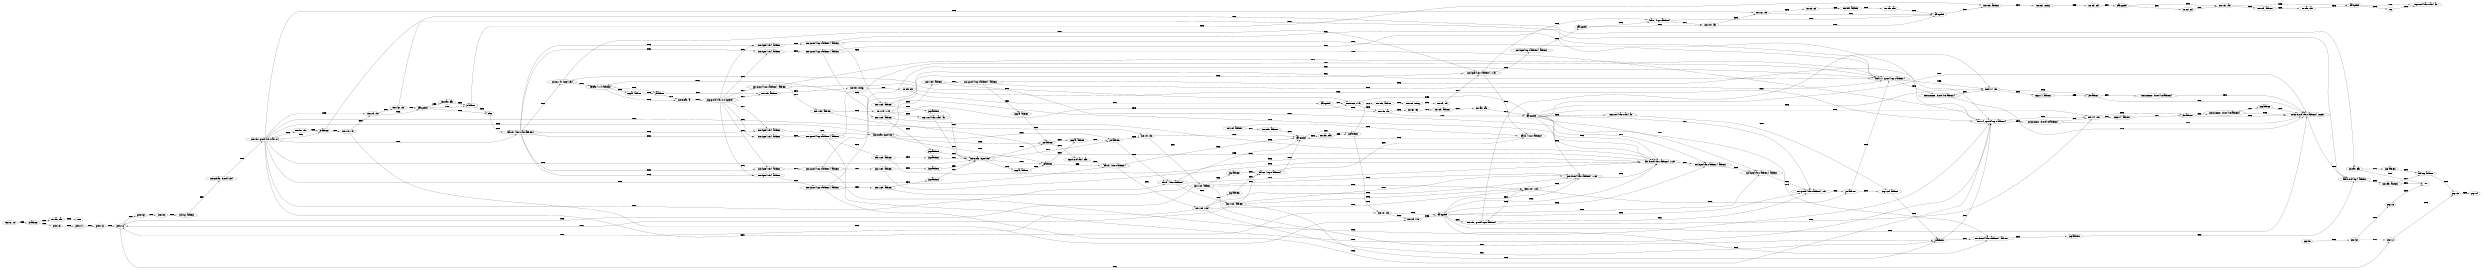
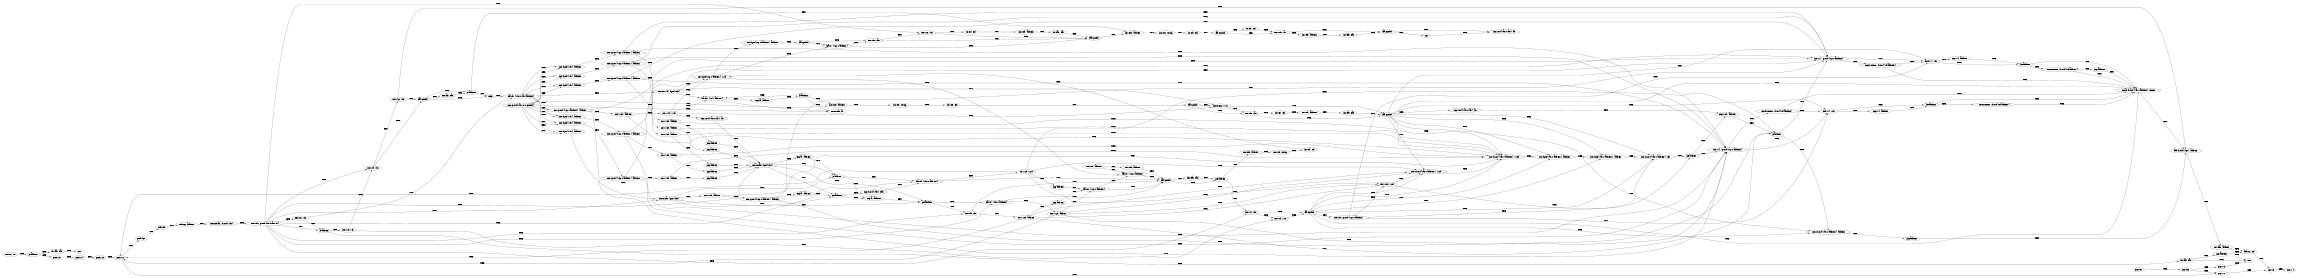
(634, 89) -> (762, 96)
(697, 100) -> (683, 110)
(397, 142) -> (425, 184)
(2426, 174) -> (2249, 252)
